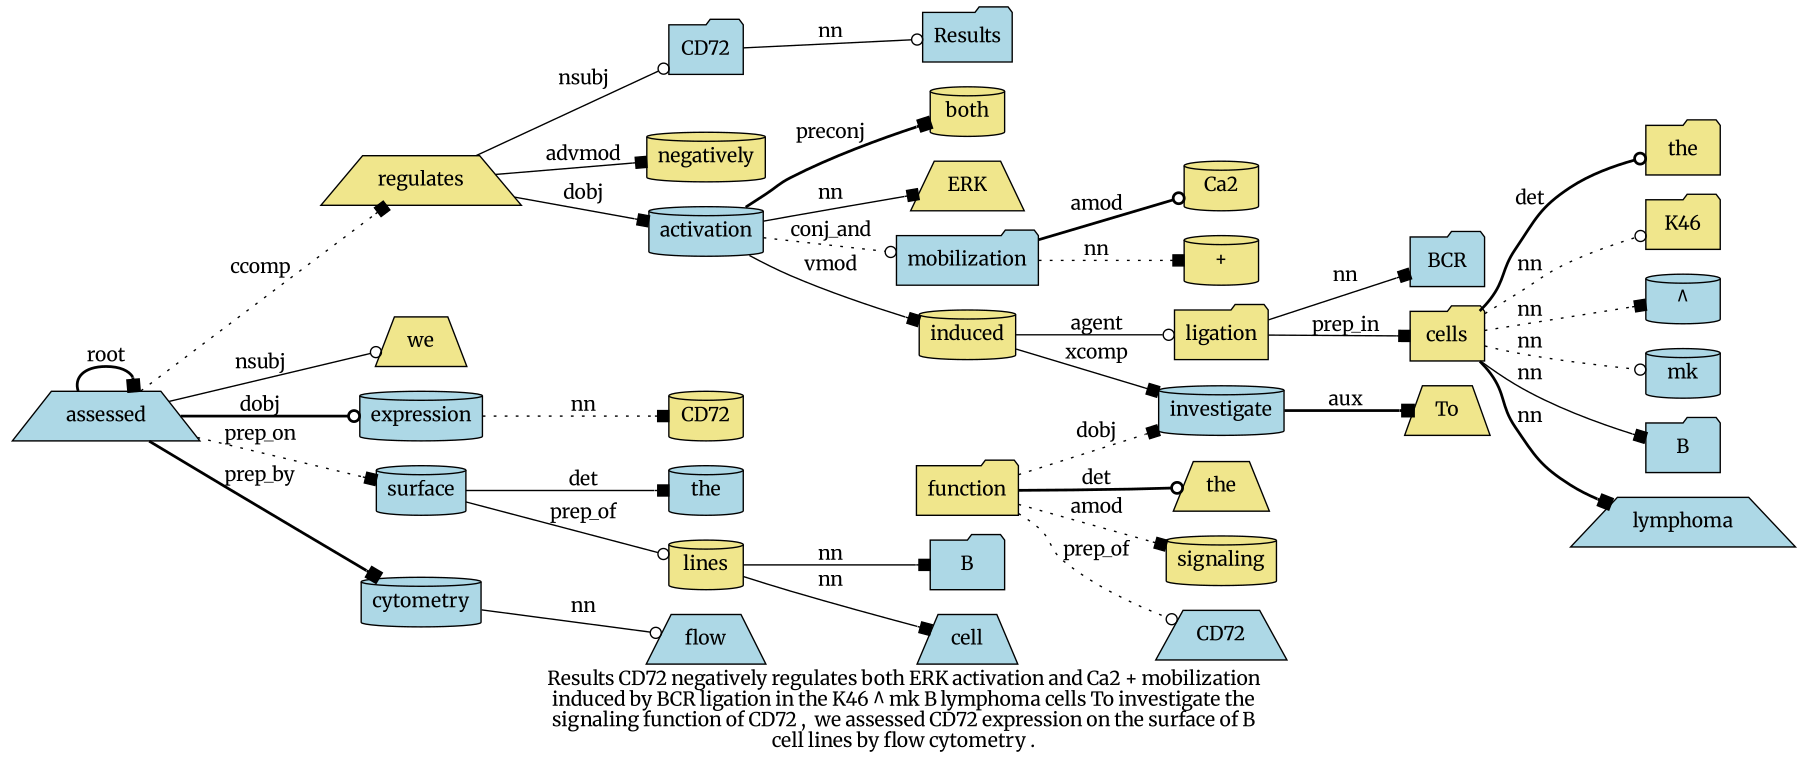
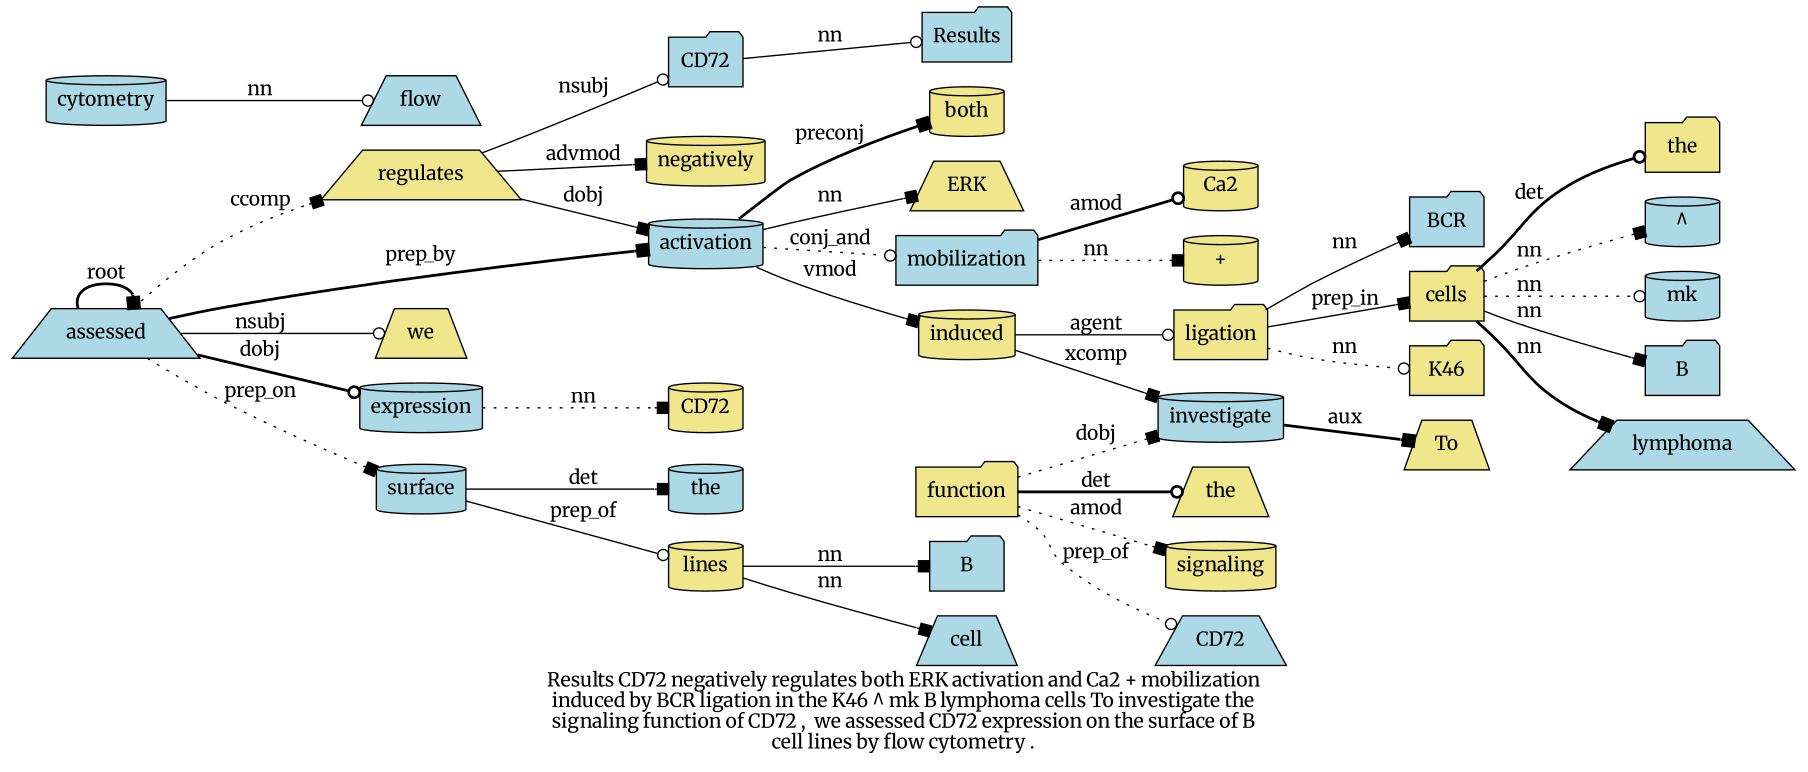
(1557, 269) -> (1332, 361)
(258, 506) -> (401, 280)
